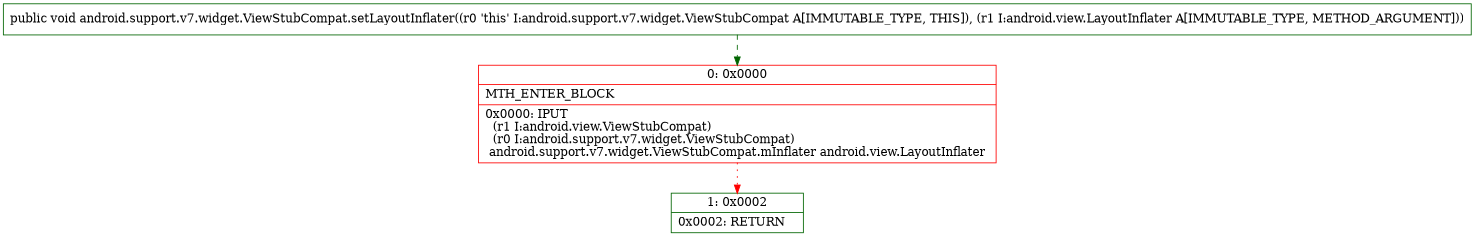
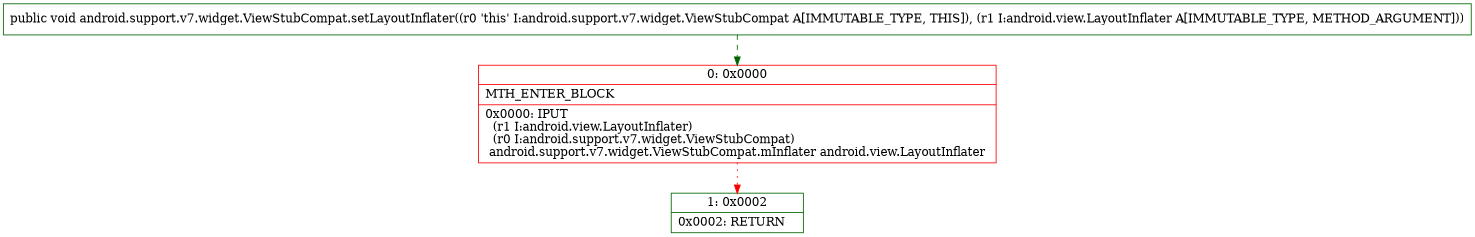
(598, 127) -> (589, 127)
